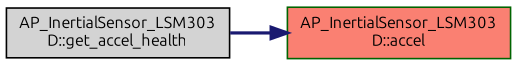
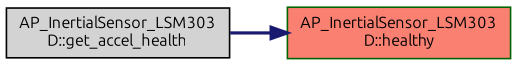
(399, 33) -> (399, 33)
